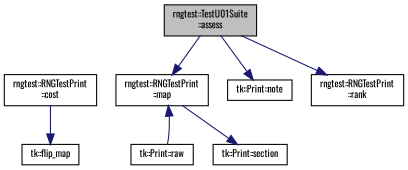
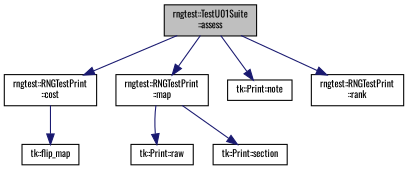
none -> (135, 53)
(169, 130) -> (155, 120)
